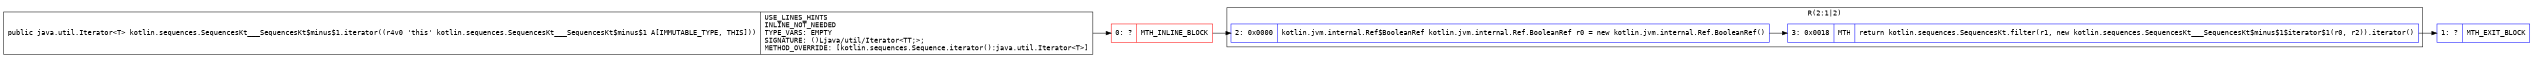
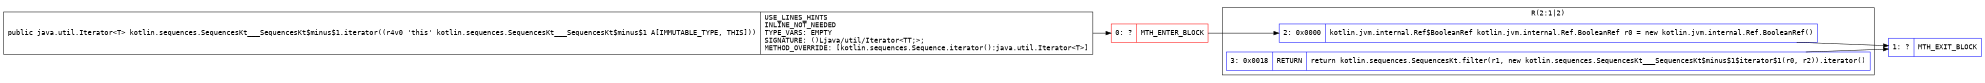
(1175, 33) -> (1172, 33)
(1776, 33) -> (1840, 44)
(1844, 33) -> (1290, 61)
